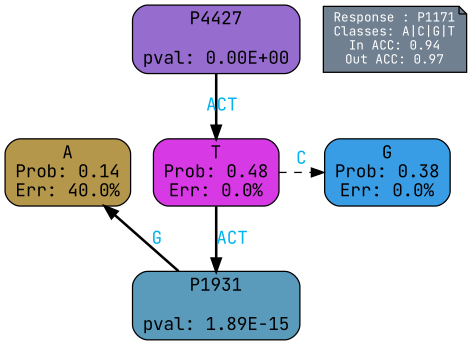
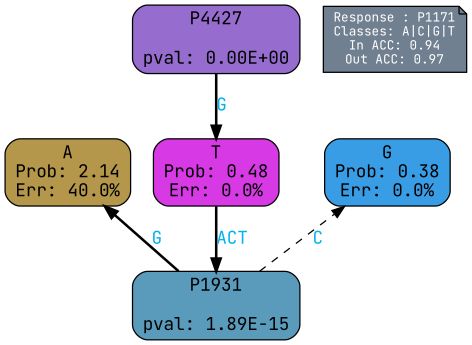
(222, 106) -> (222, 106)
(68, 172) -> (68, 172)
(295, 172) -> (297, 243)
